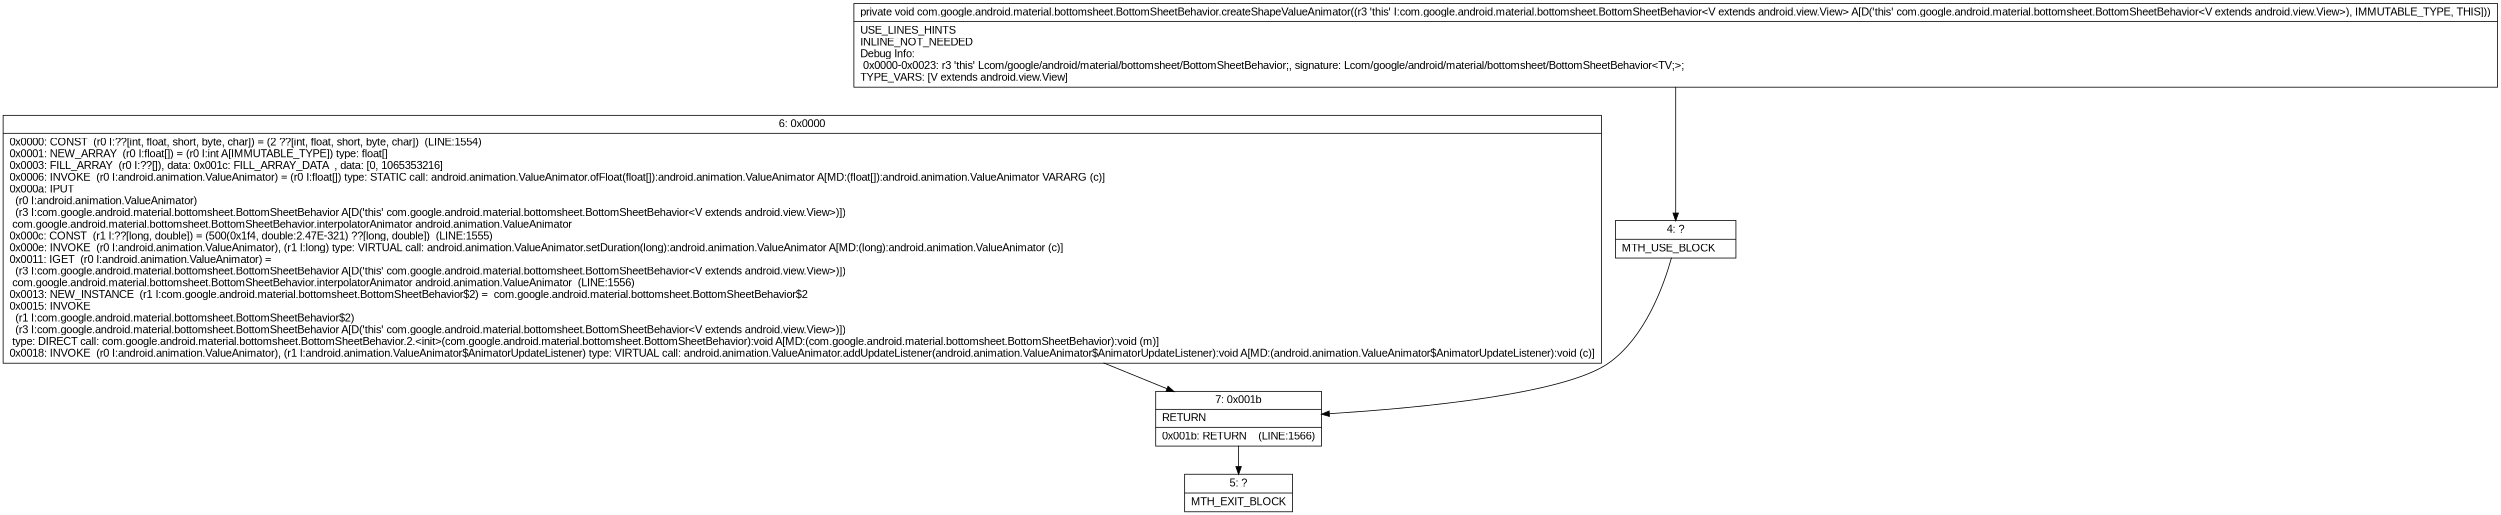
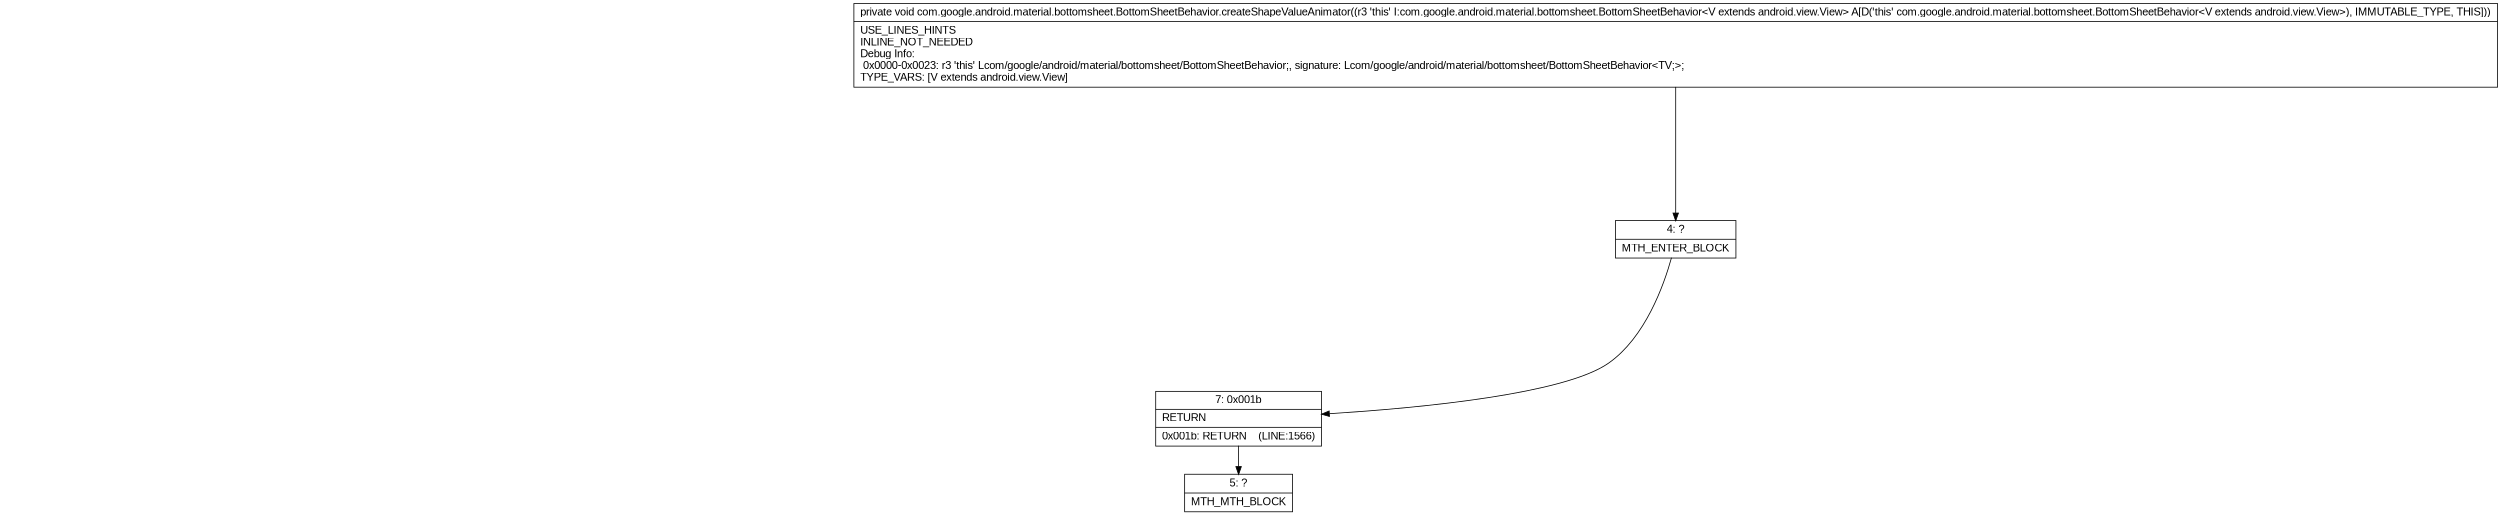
(802, 239) -> none
(1669, 248) -> (1676, 248)
(1239, 502) -> (1239, 502)
